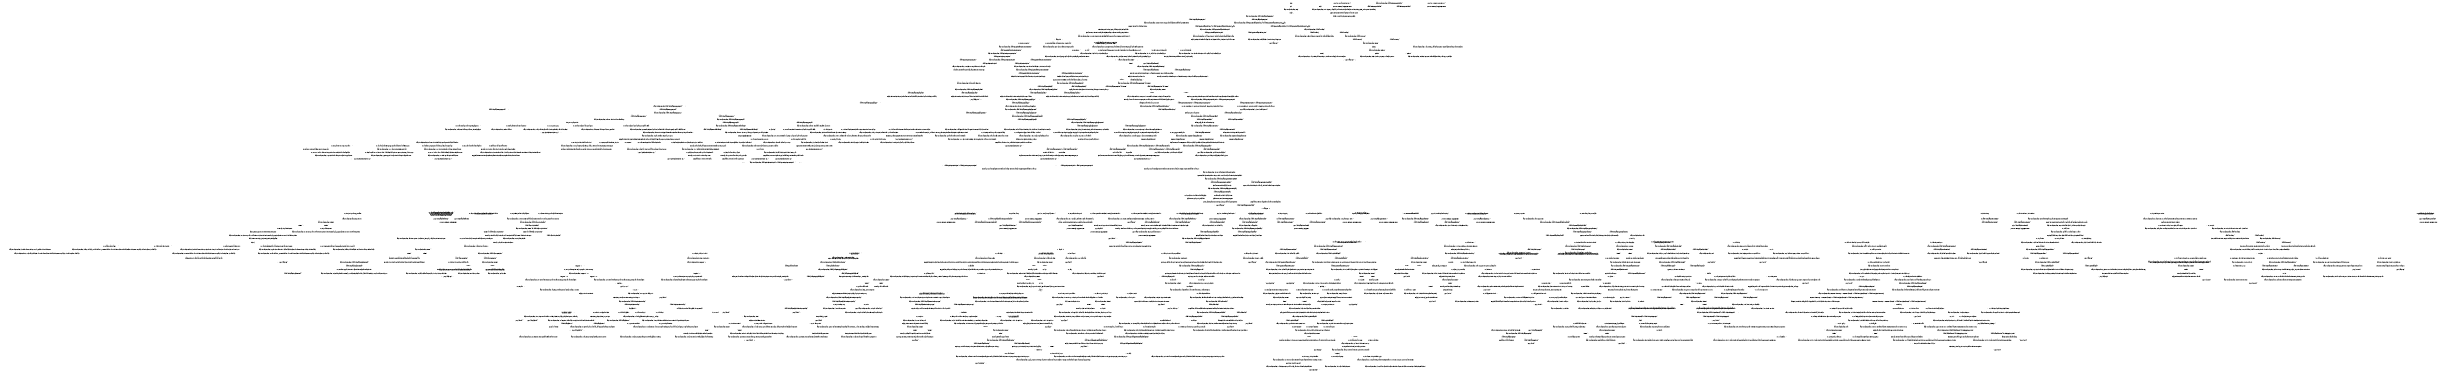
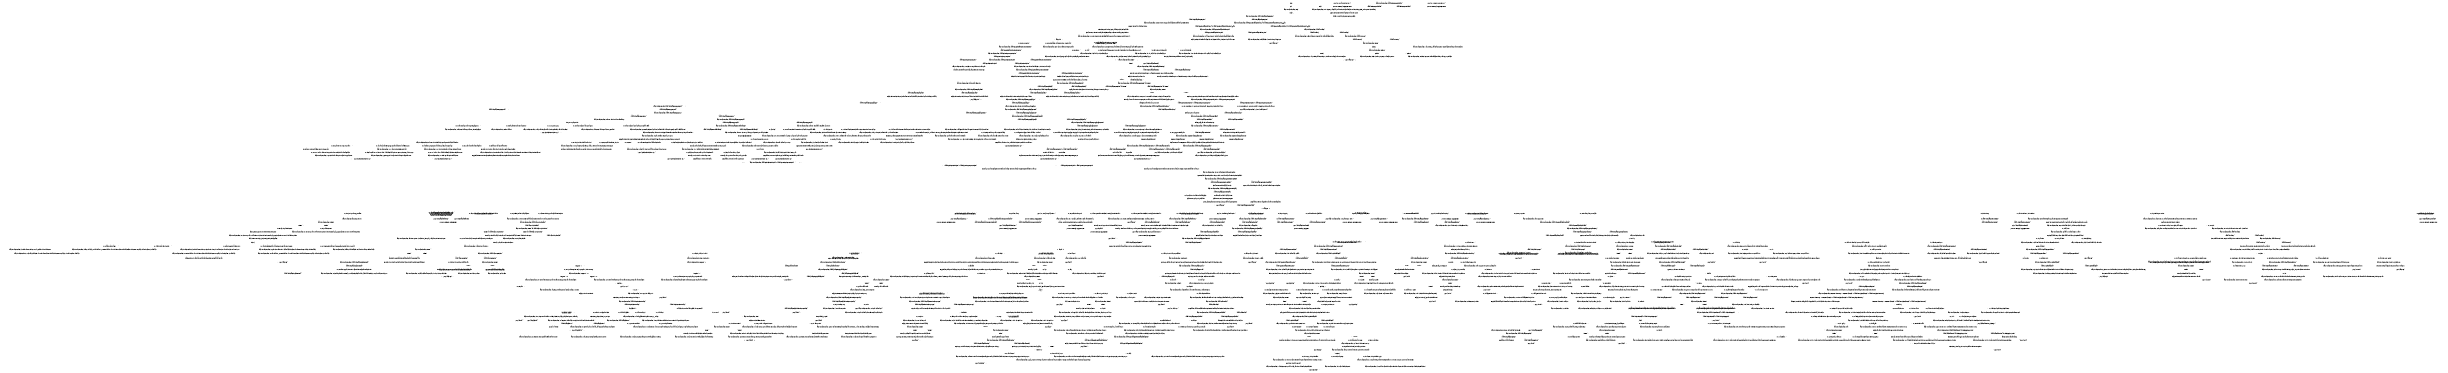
(745, 136) -> (745, 136)
